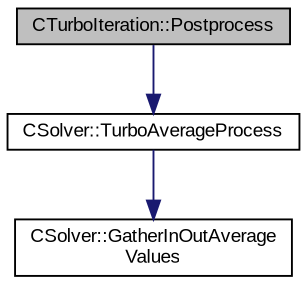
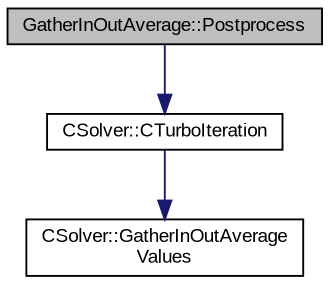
(153, 26) -> (165, 26)
(153, 132) -> (165, 132)
